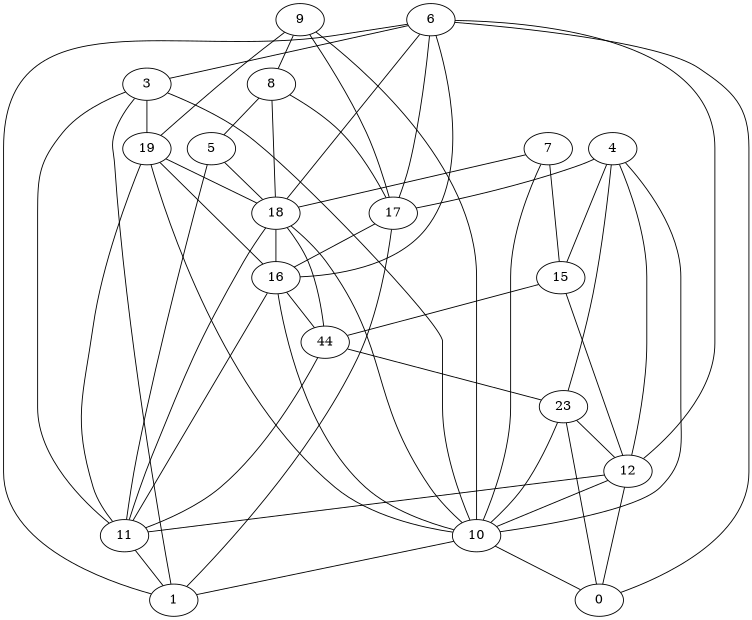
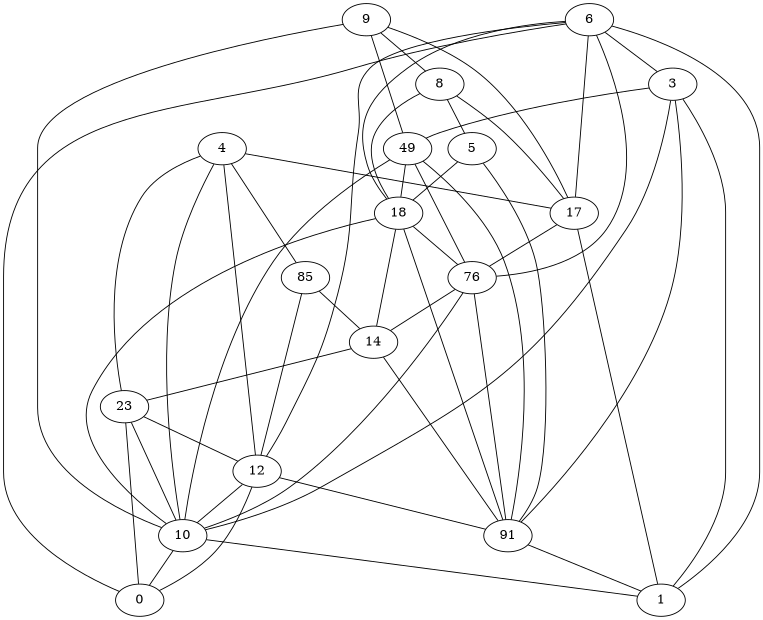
(147, 149) -> (408, 149)
(548, 149) -> none
(276, 278) -> (472, 278)
(561, 278) -> (305, 278)
(325, 342) -> (374, 342)
(125, 536) -> (508, 536)
